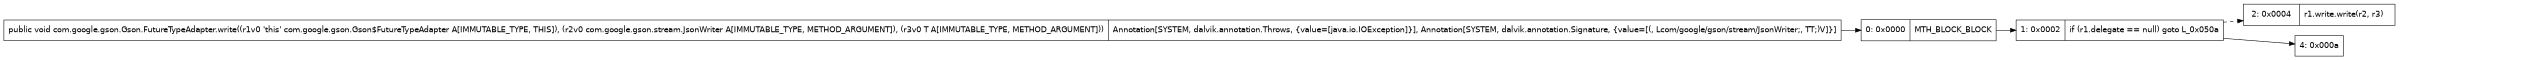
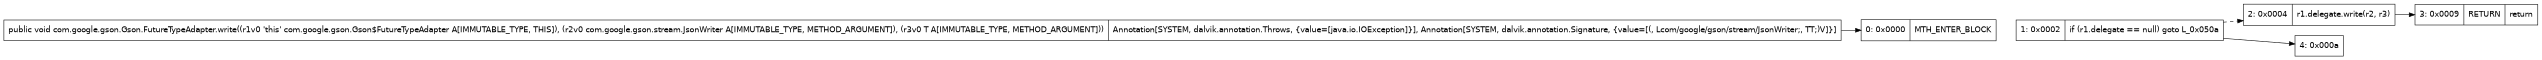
(2344, 14) -> (2344, 14)
none -> (2476, 15)
(1953, 30) -> (1953, 30)
(2003, 30) -> none
